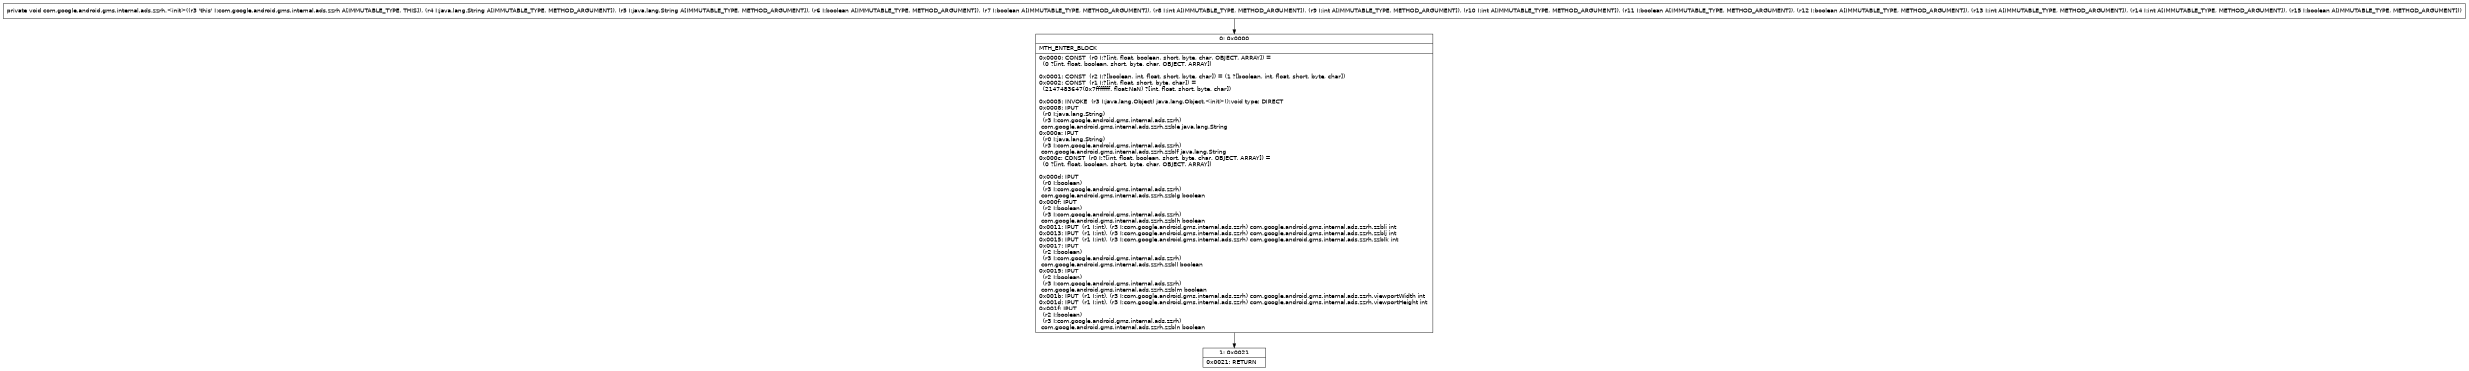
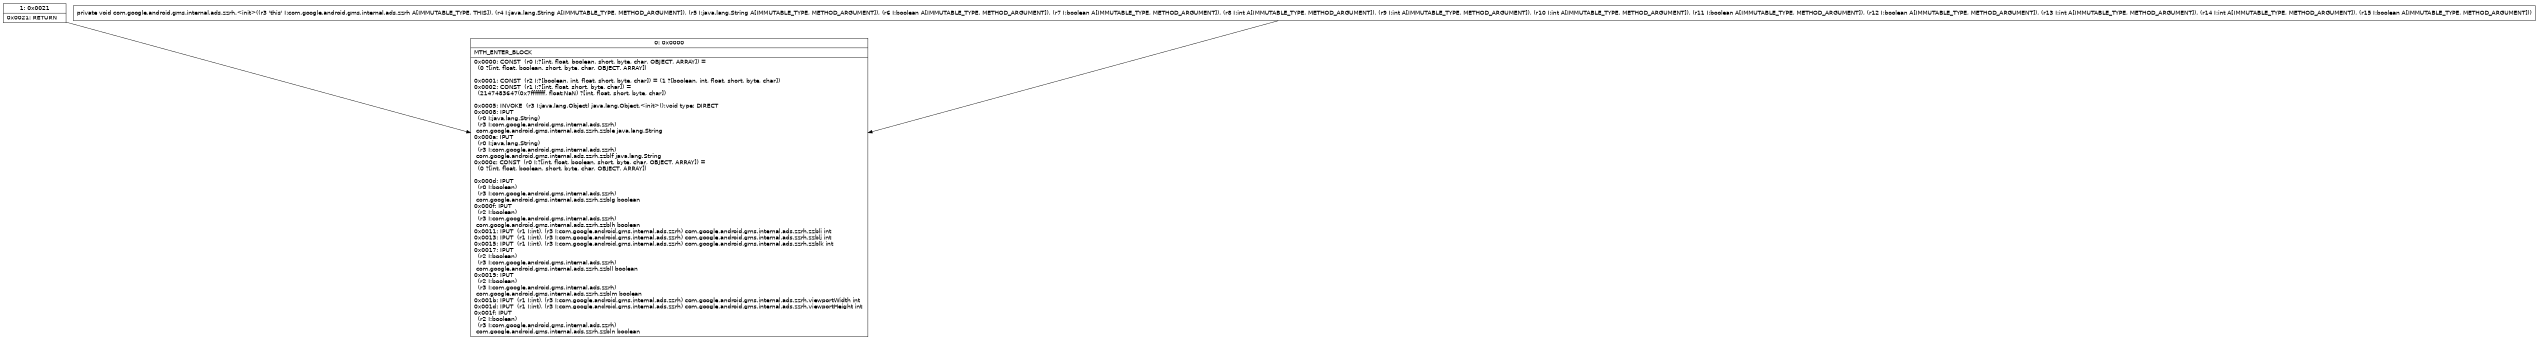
(1234, 338) -> (266, 77)
